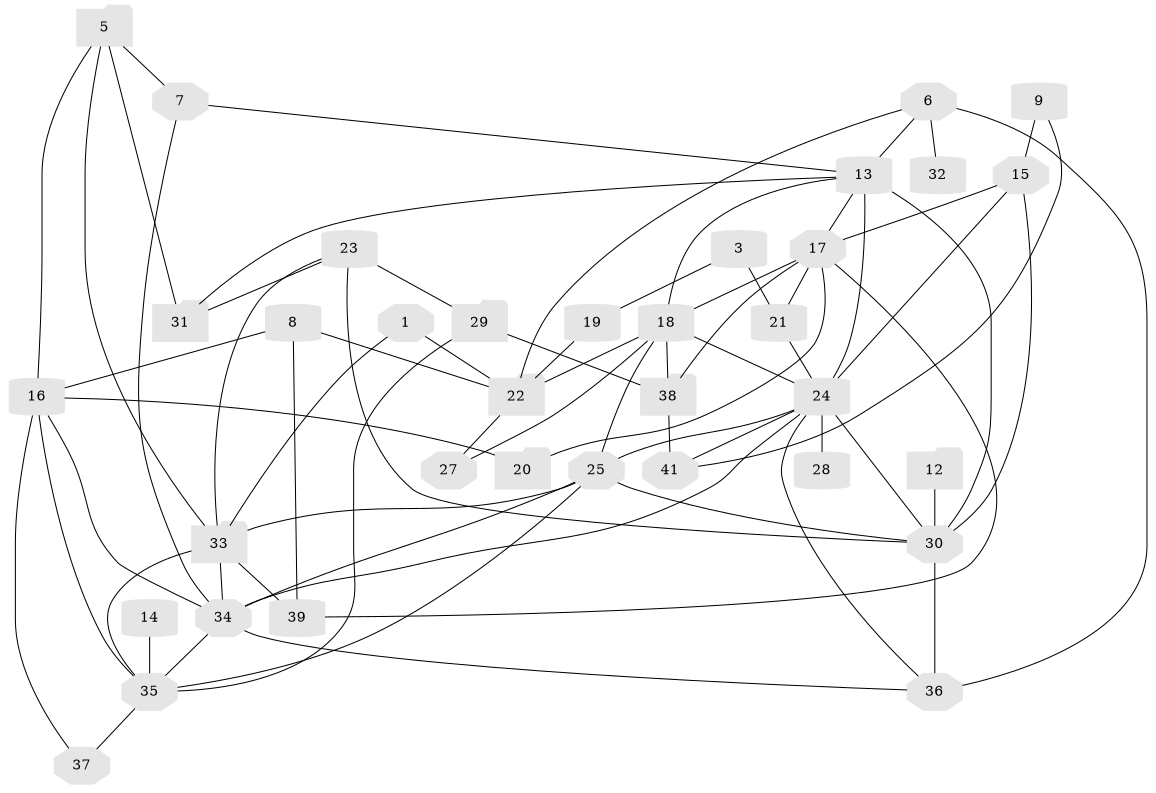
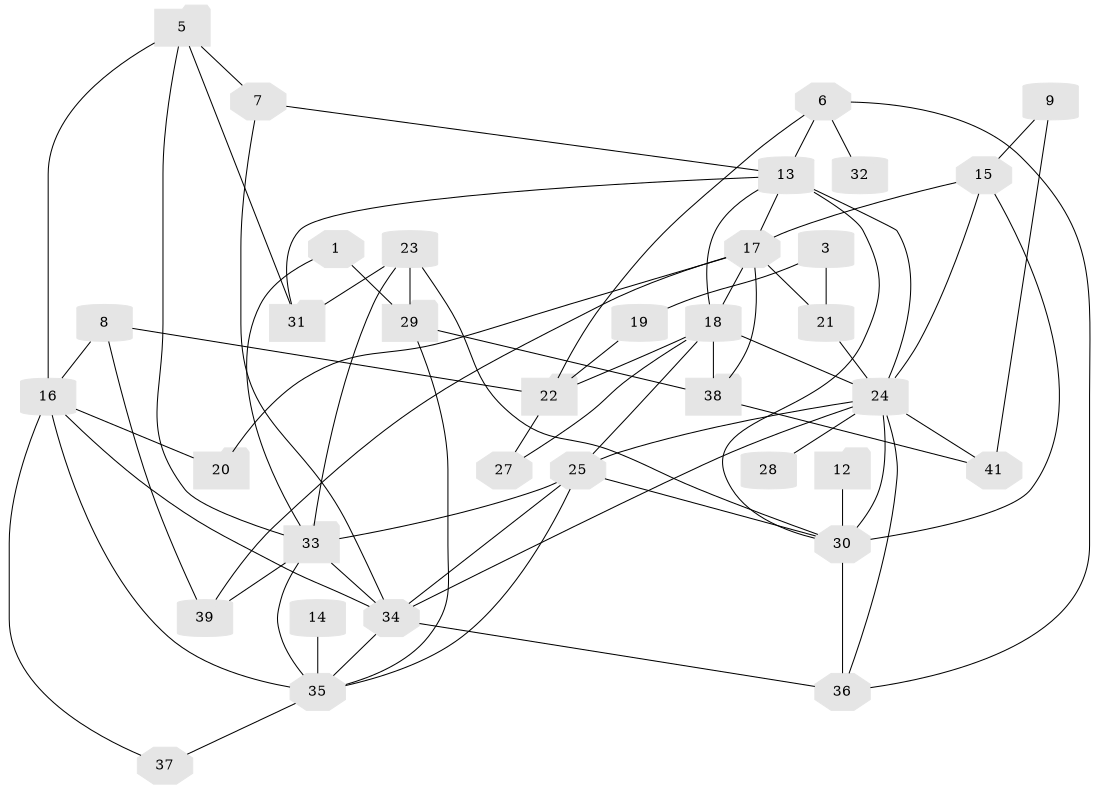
(457, 357) -> (372, 285)
